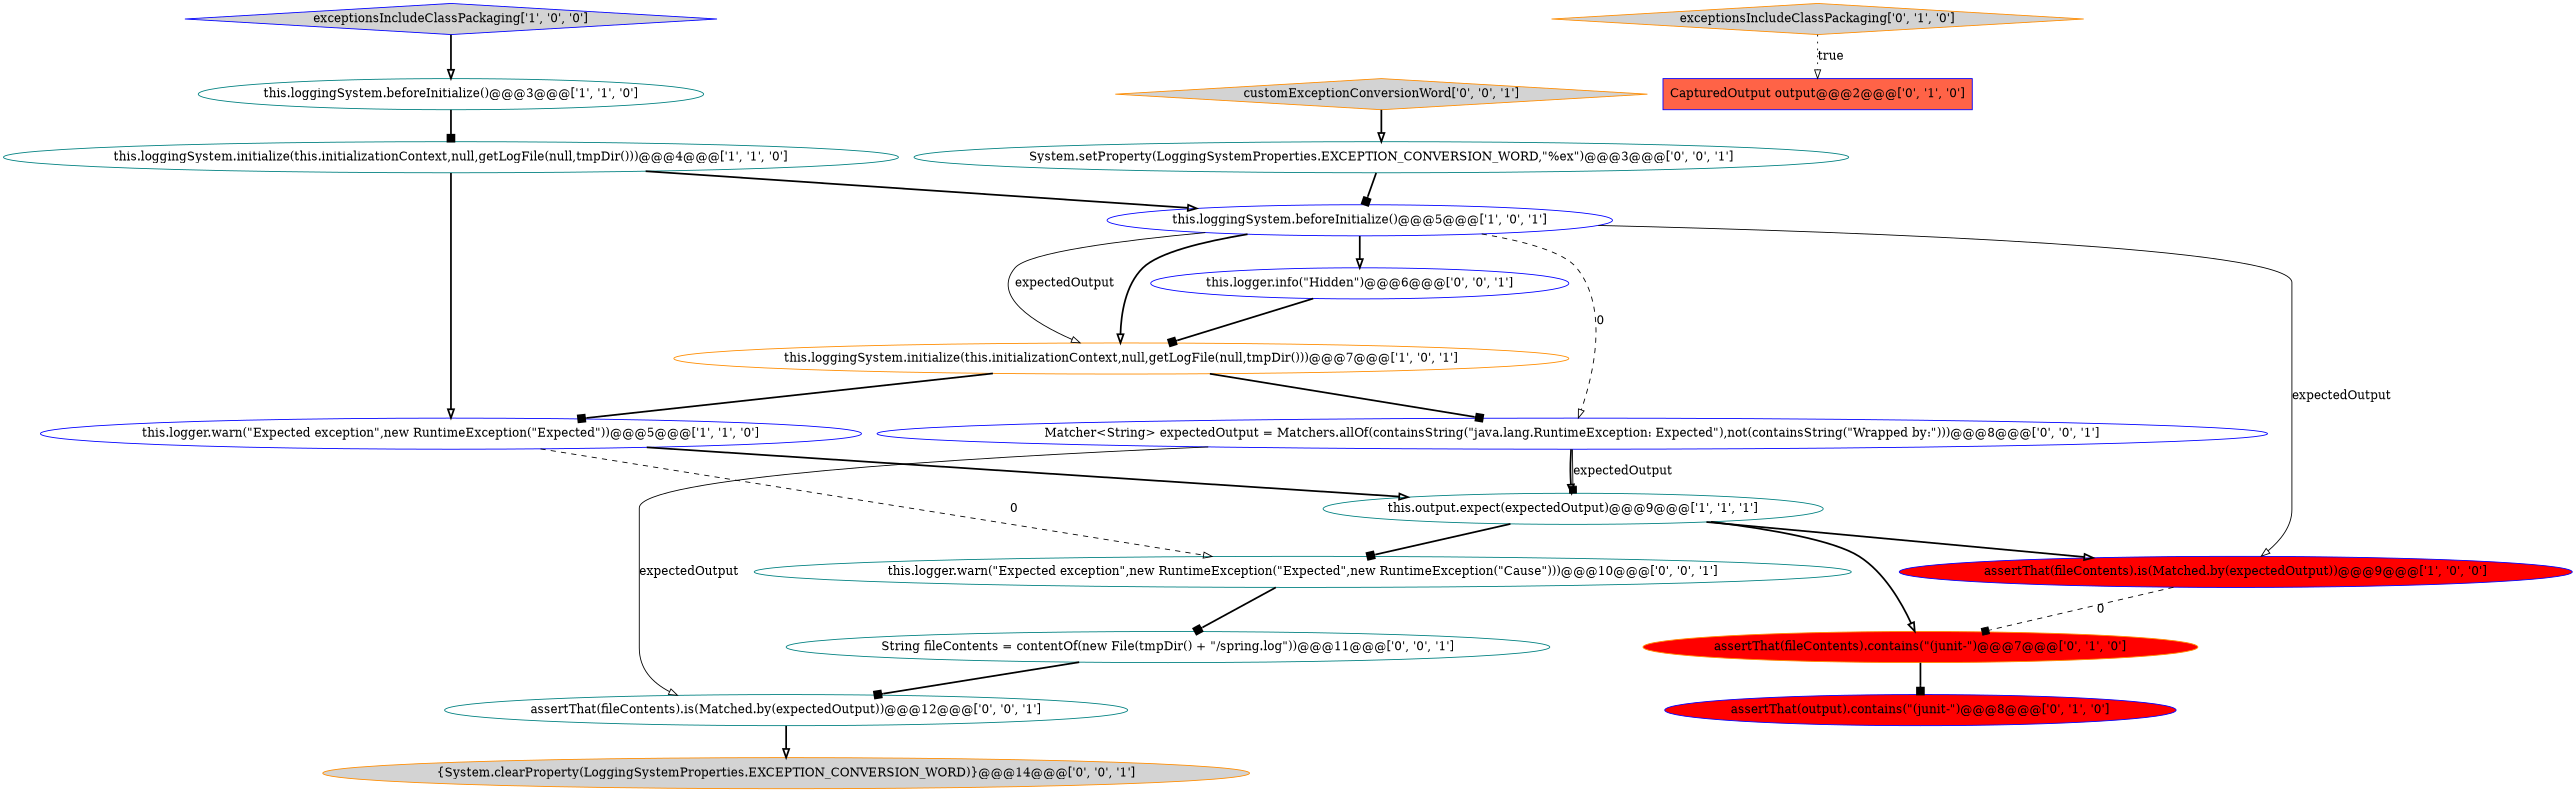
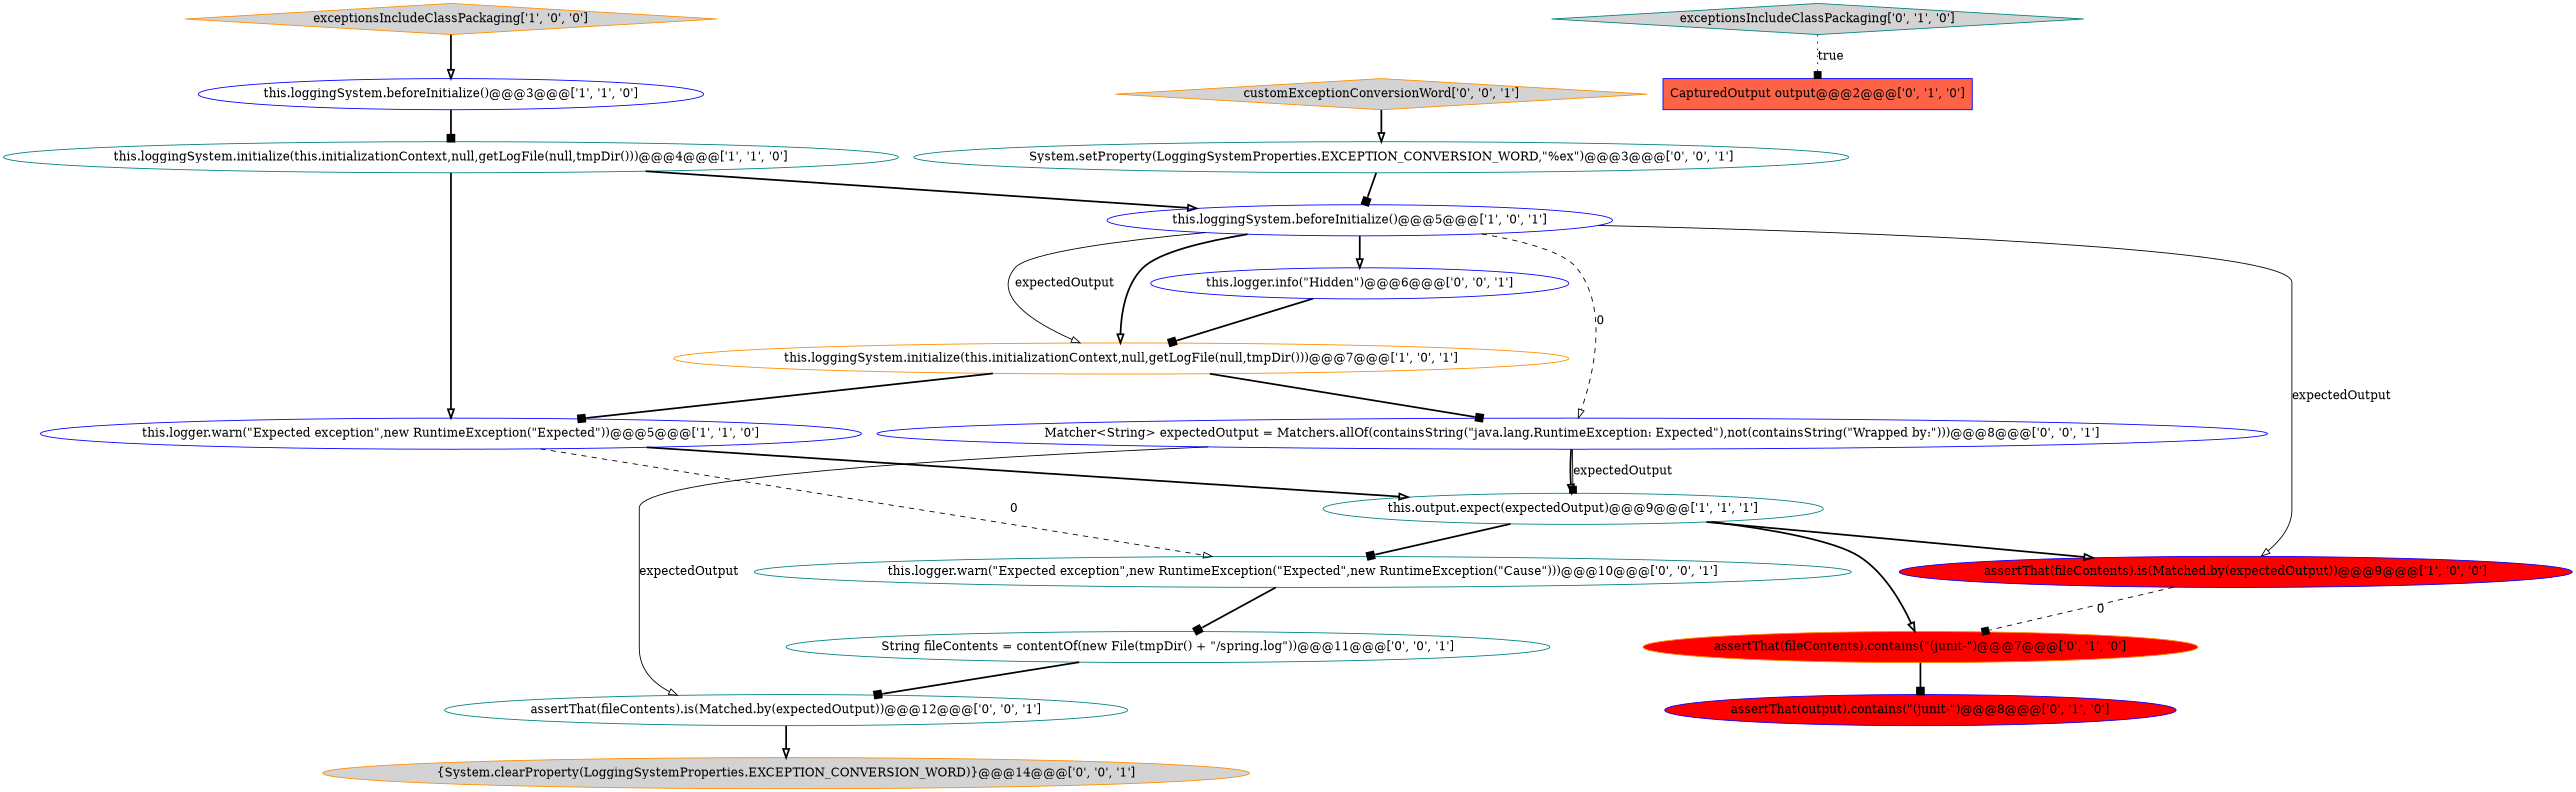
(451, 19) -> (451, 19)
(1818, 19) -> (1818, 19)
(1818, 52) -> (1818, 52)
(451, 94) -> (451, 94)
